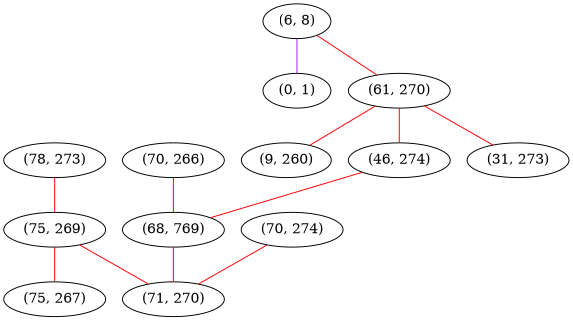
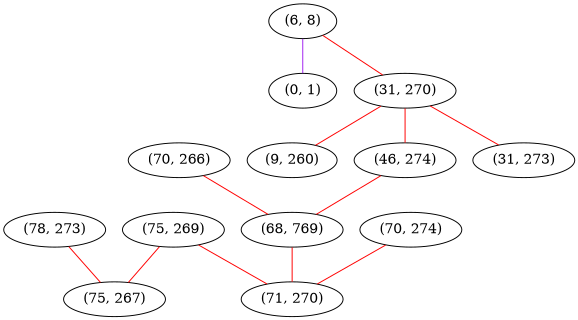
(399, 91) -> (405, 91)
(55, 195) -> (85, 265)
